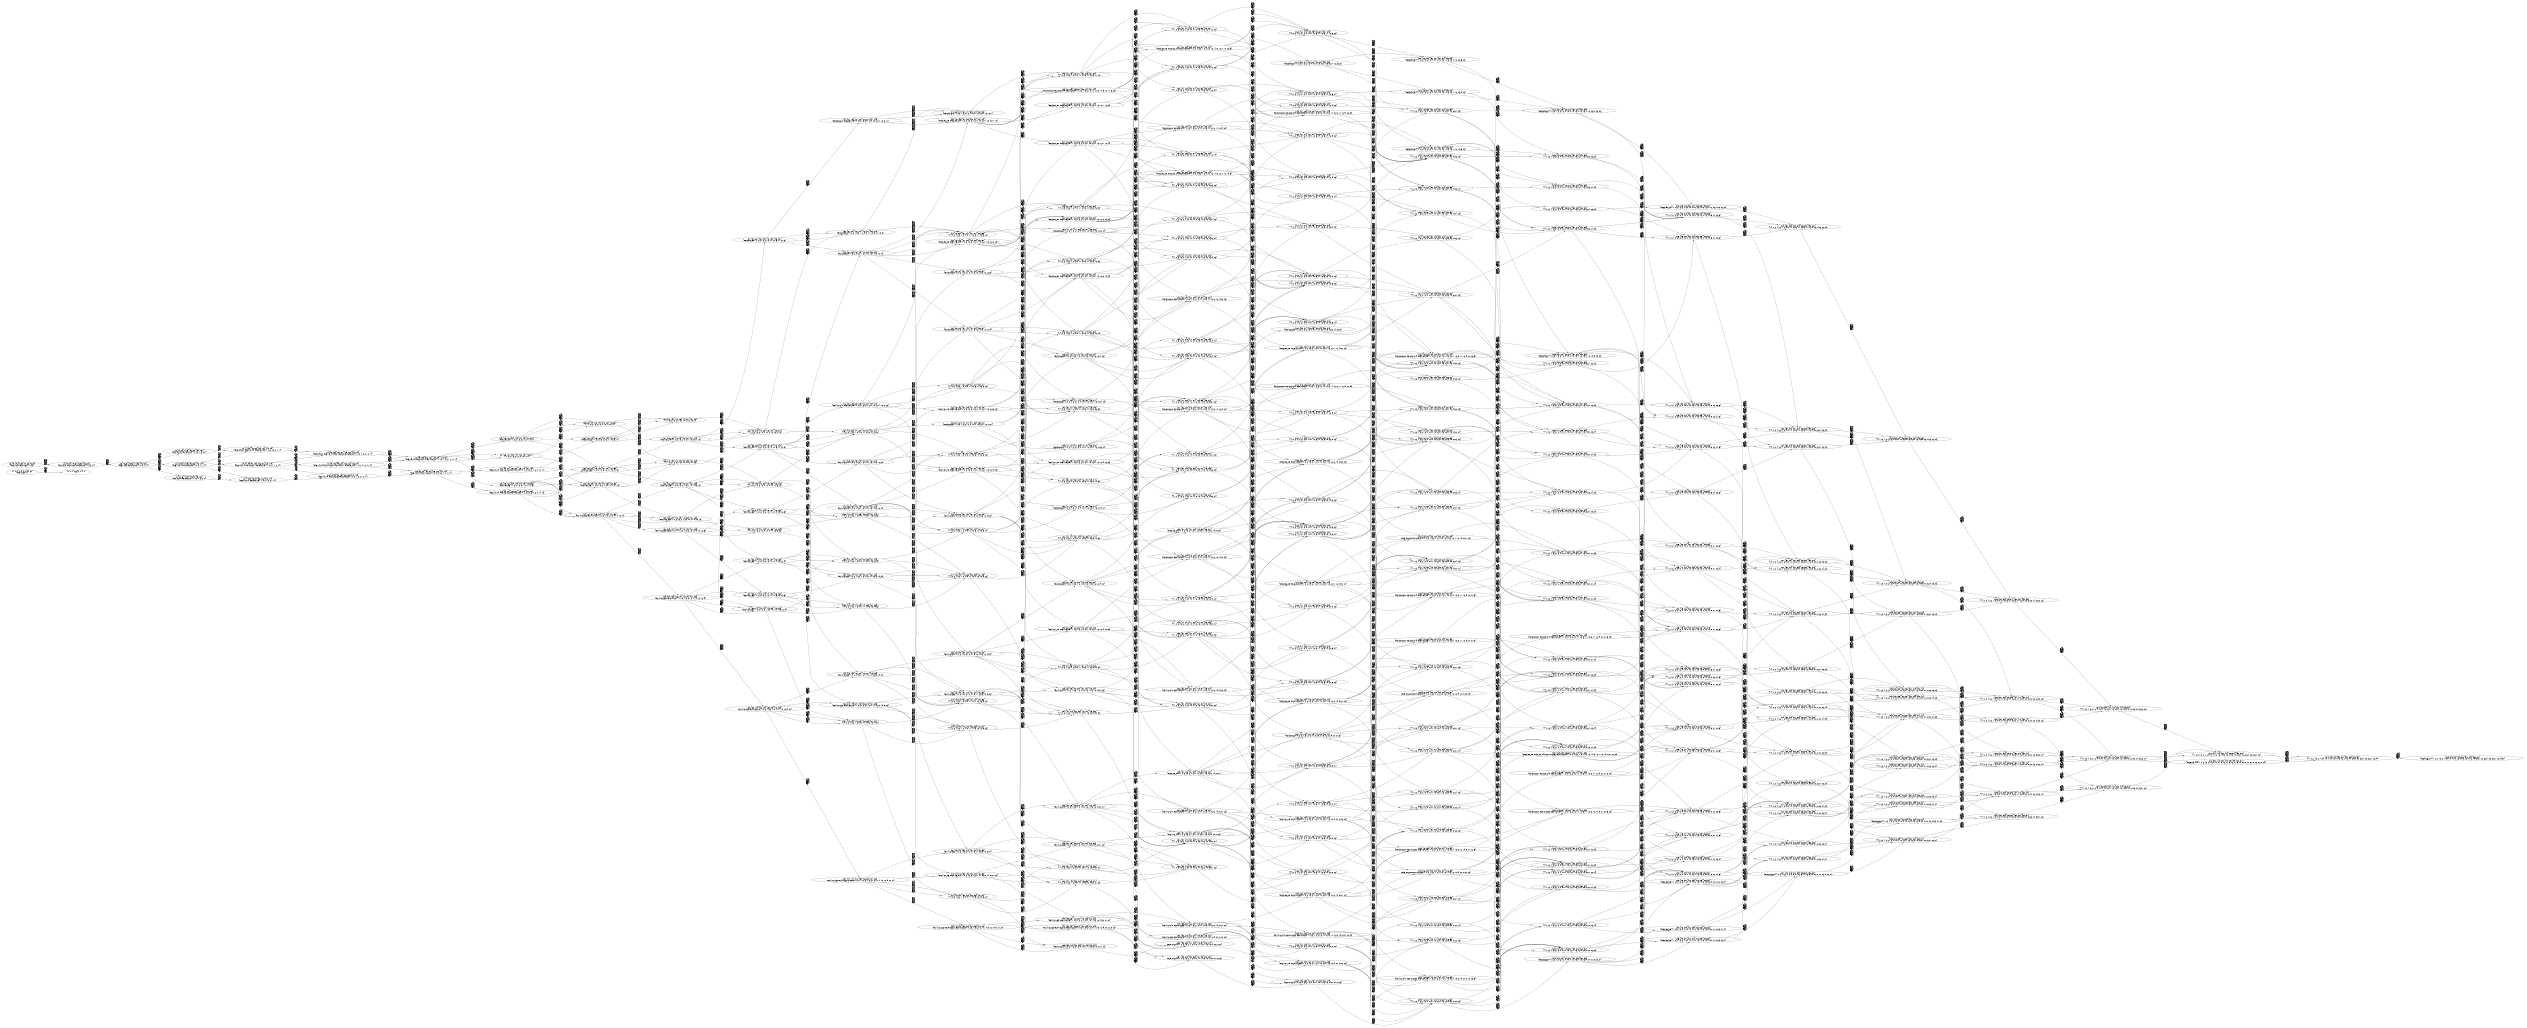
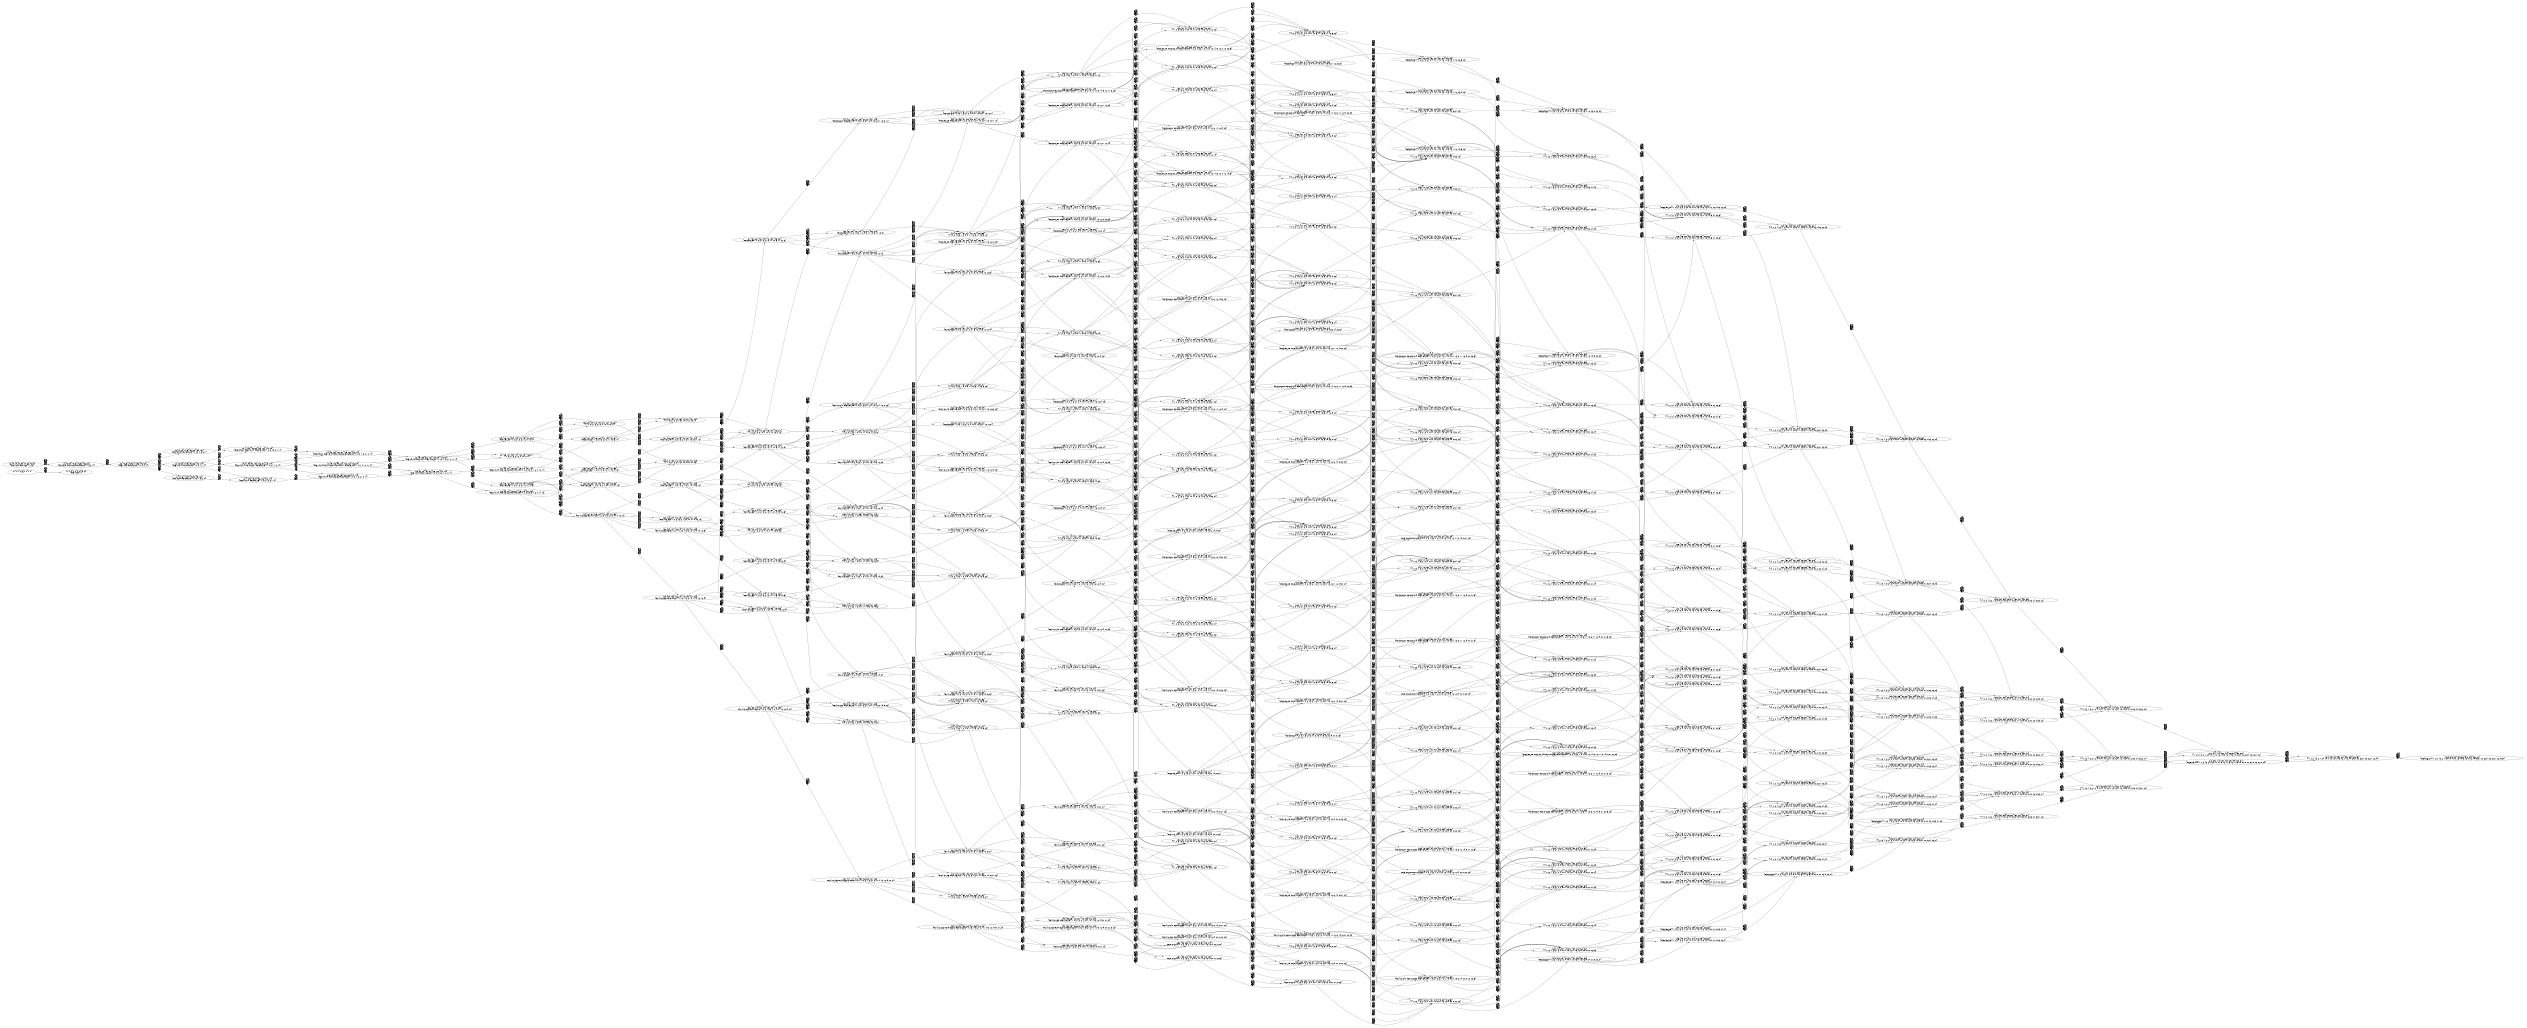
(50, 472) -> (48, 472)
